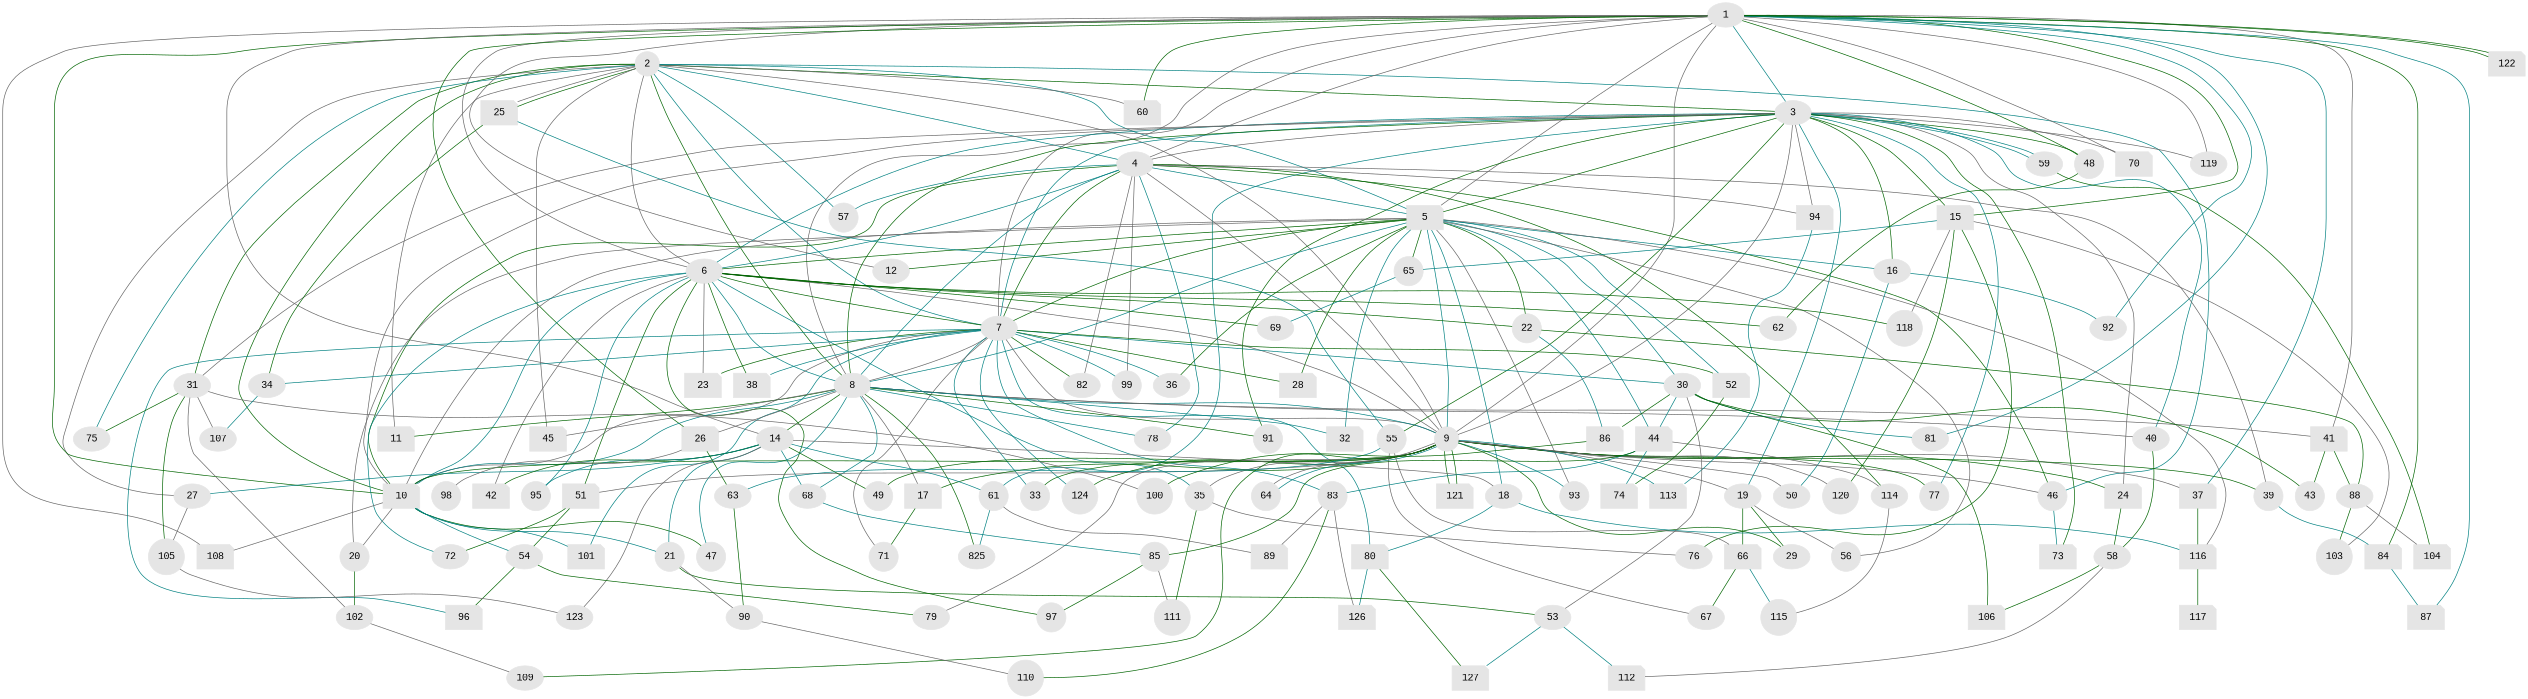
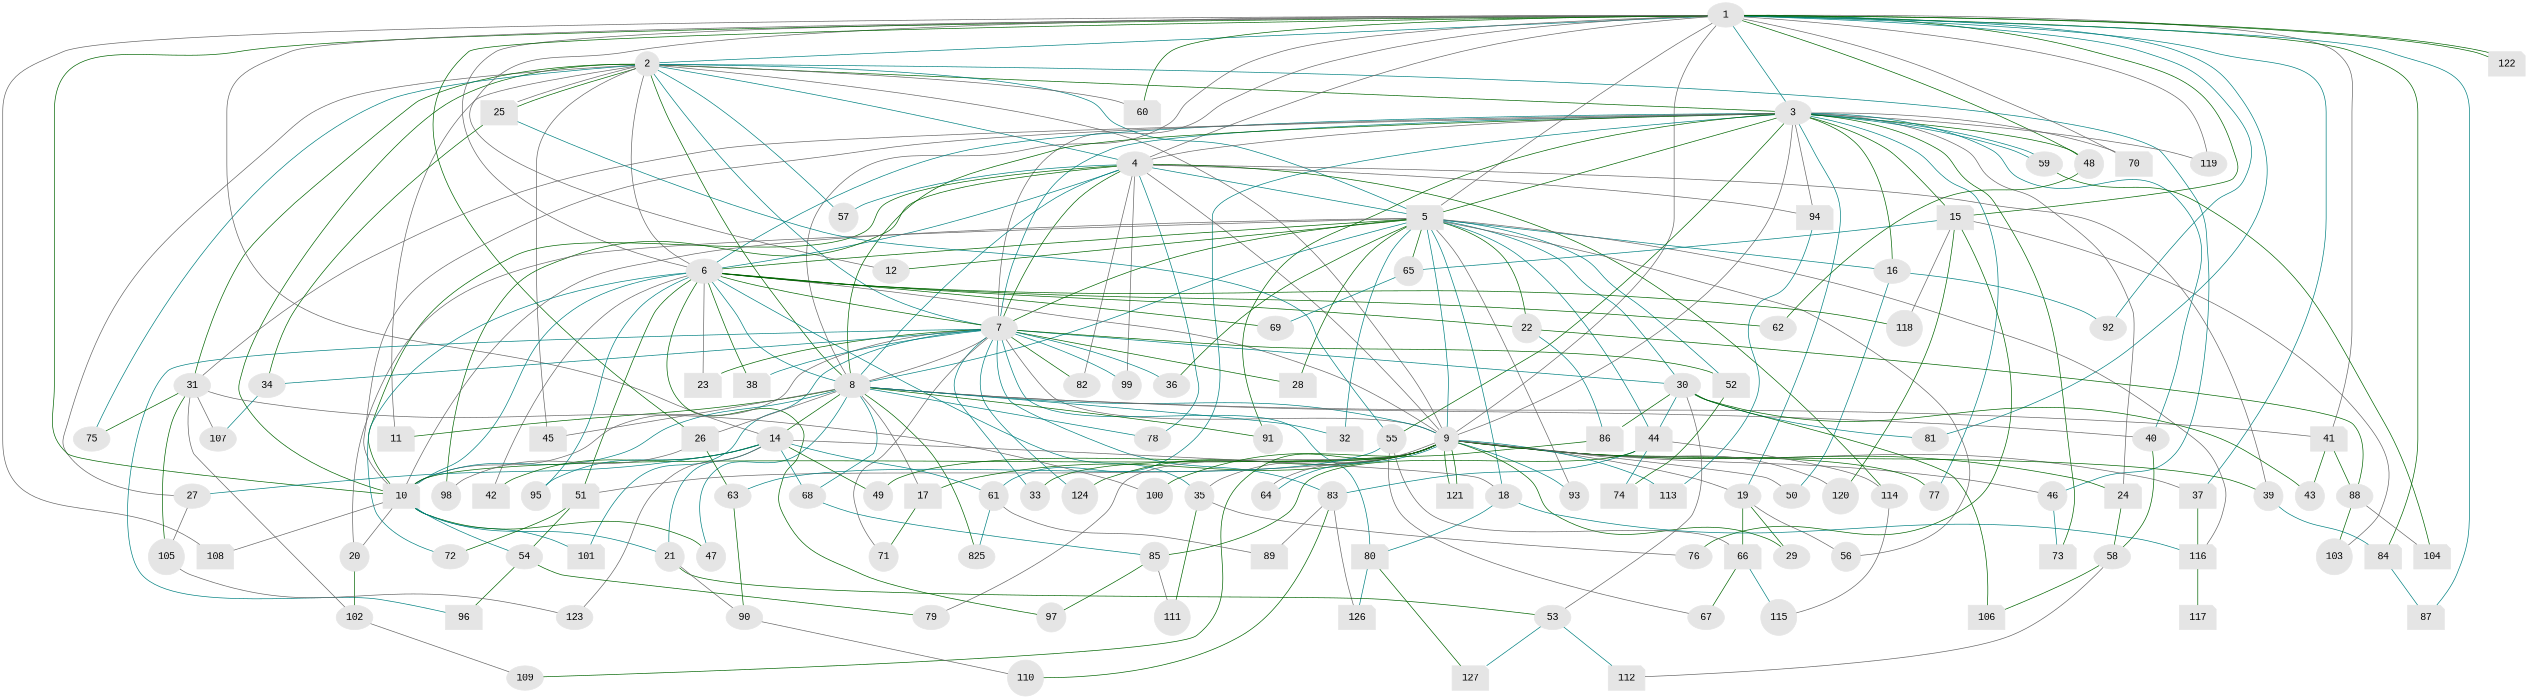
none -> (1184, 40)
(1650, 231) -> (758, 254)
